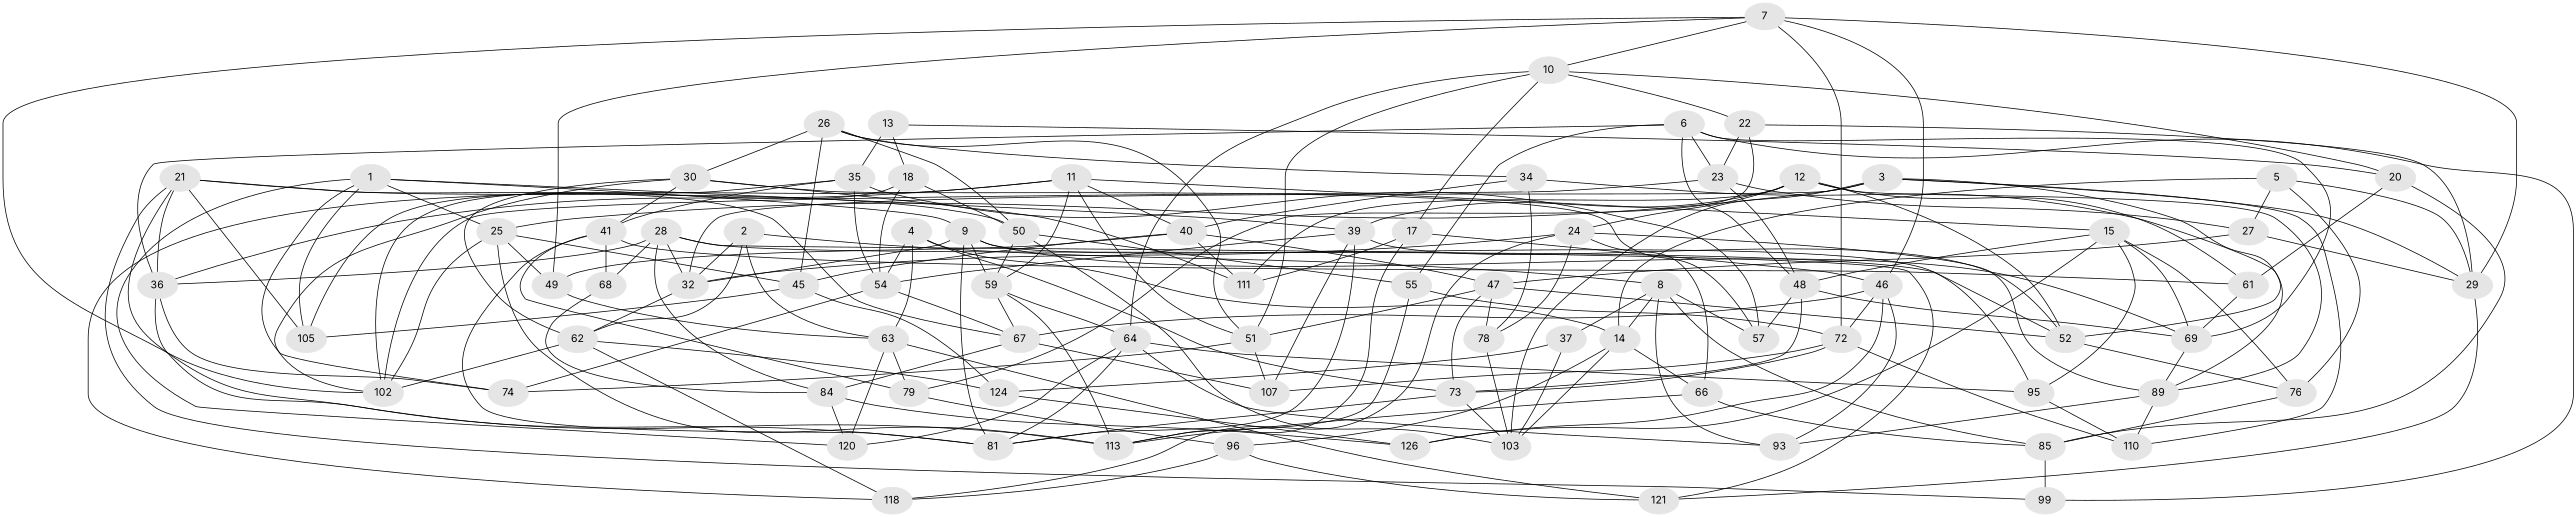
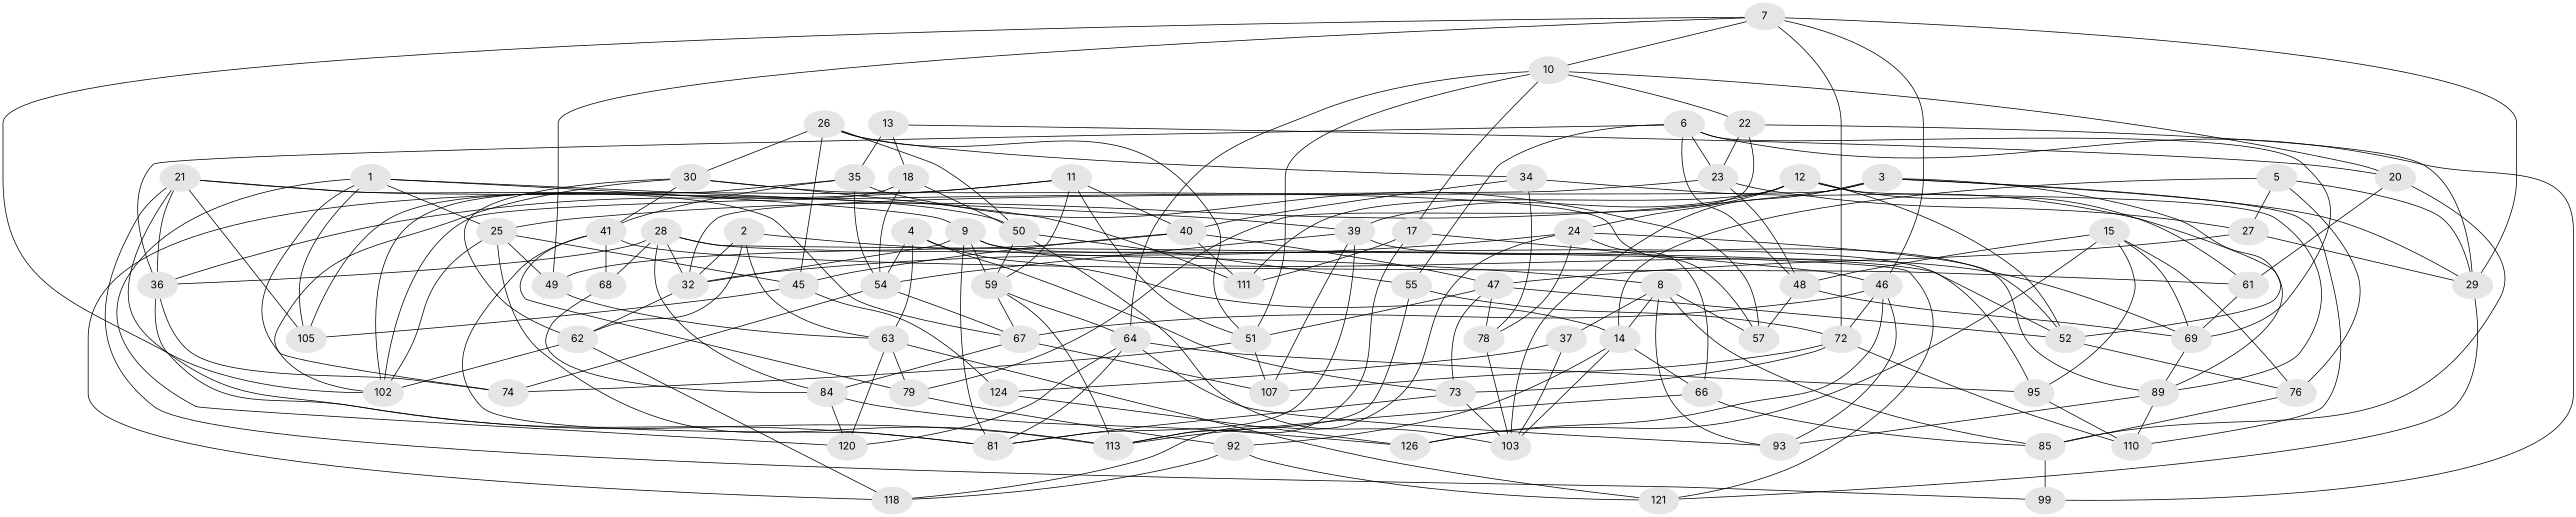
(1740, 212) -> none
(799, 361) -> none
(1661, 377) -> none
(1234, 447) -> (1234, 447)
